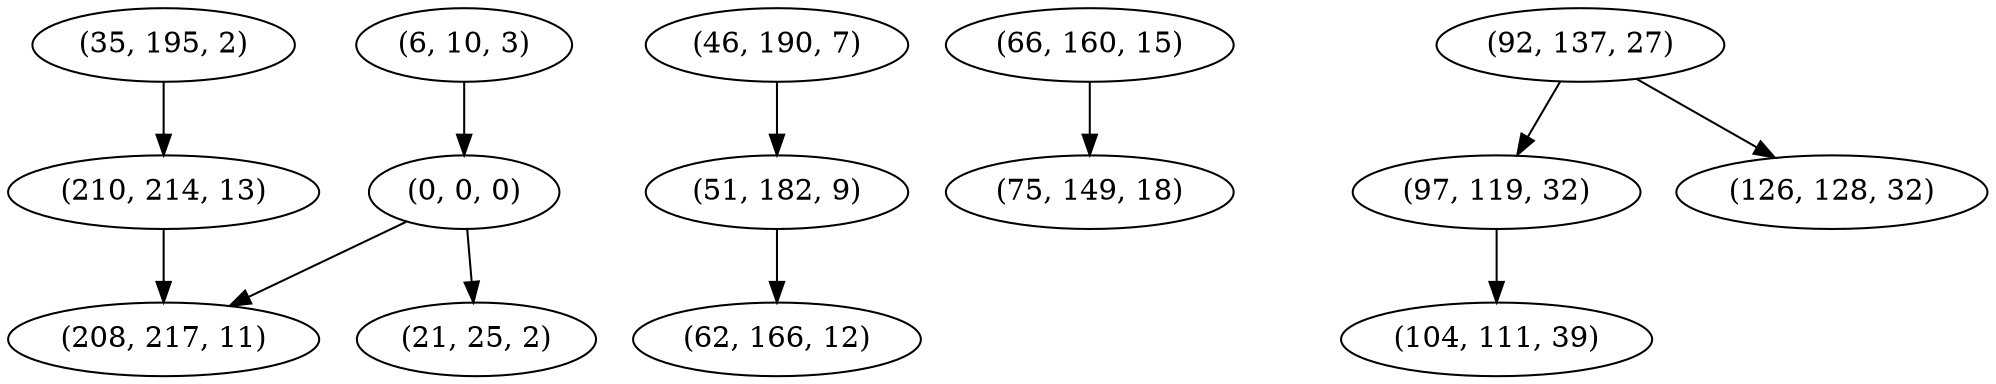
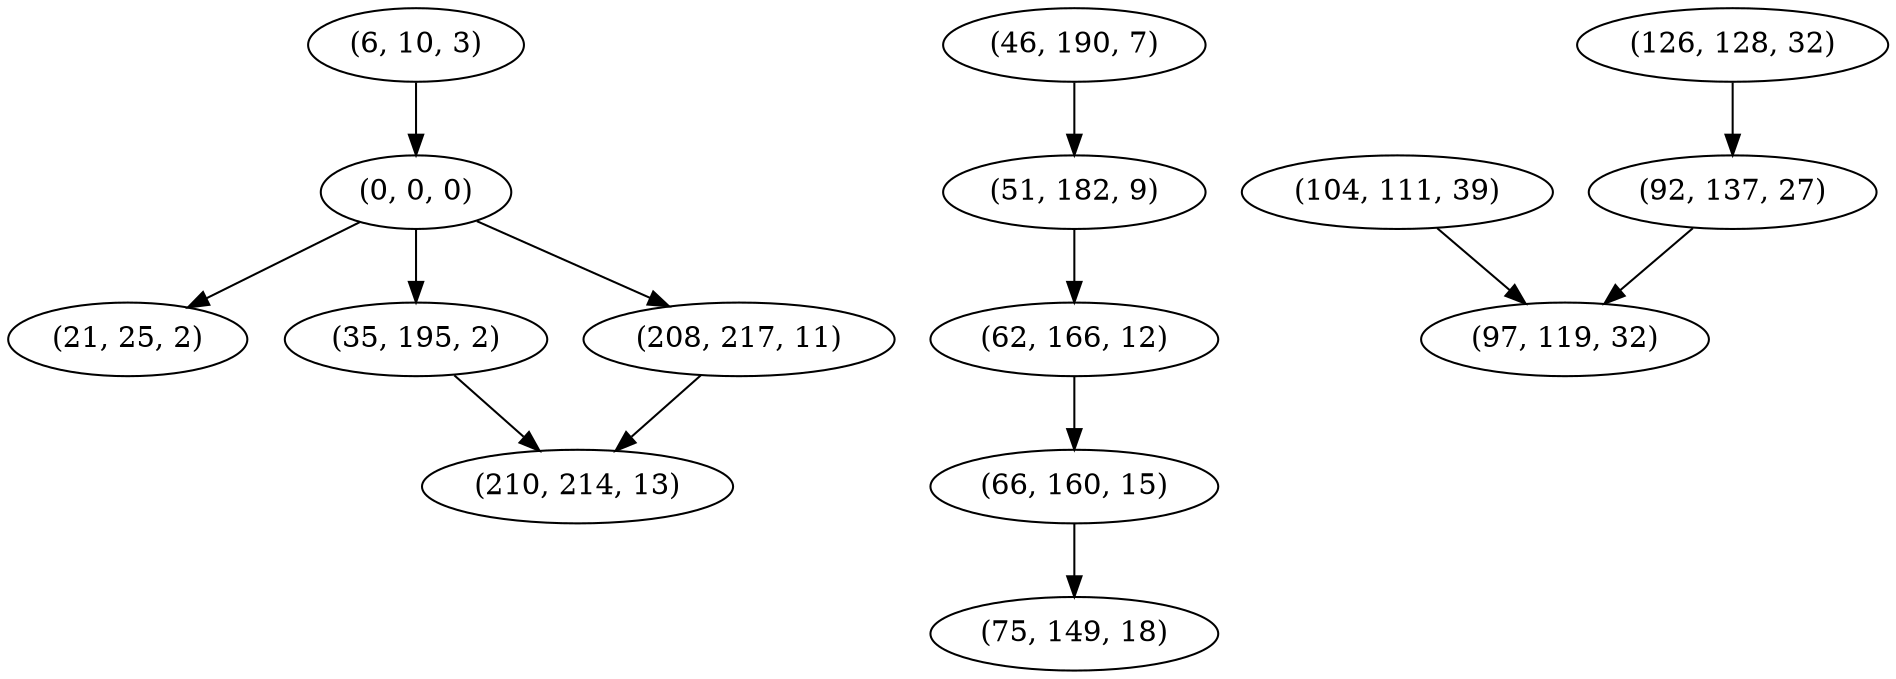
(1697, 113) -> (1733, 109)
(164, 256) -> (666, 406)
none -> (416, 256)
(1497, 256) -> (1473, 259)
none -> (1074, 403)
